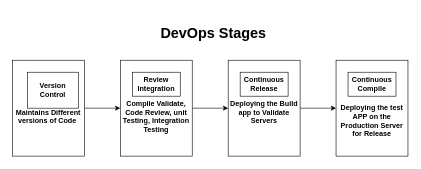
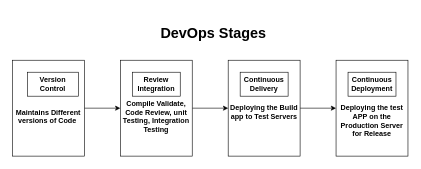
(264, 84) -> (264, 84)
(372, 84) -> (372, 84)
(53, 90) -> (53, 84)
(264, 108) -> (264, 108)
